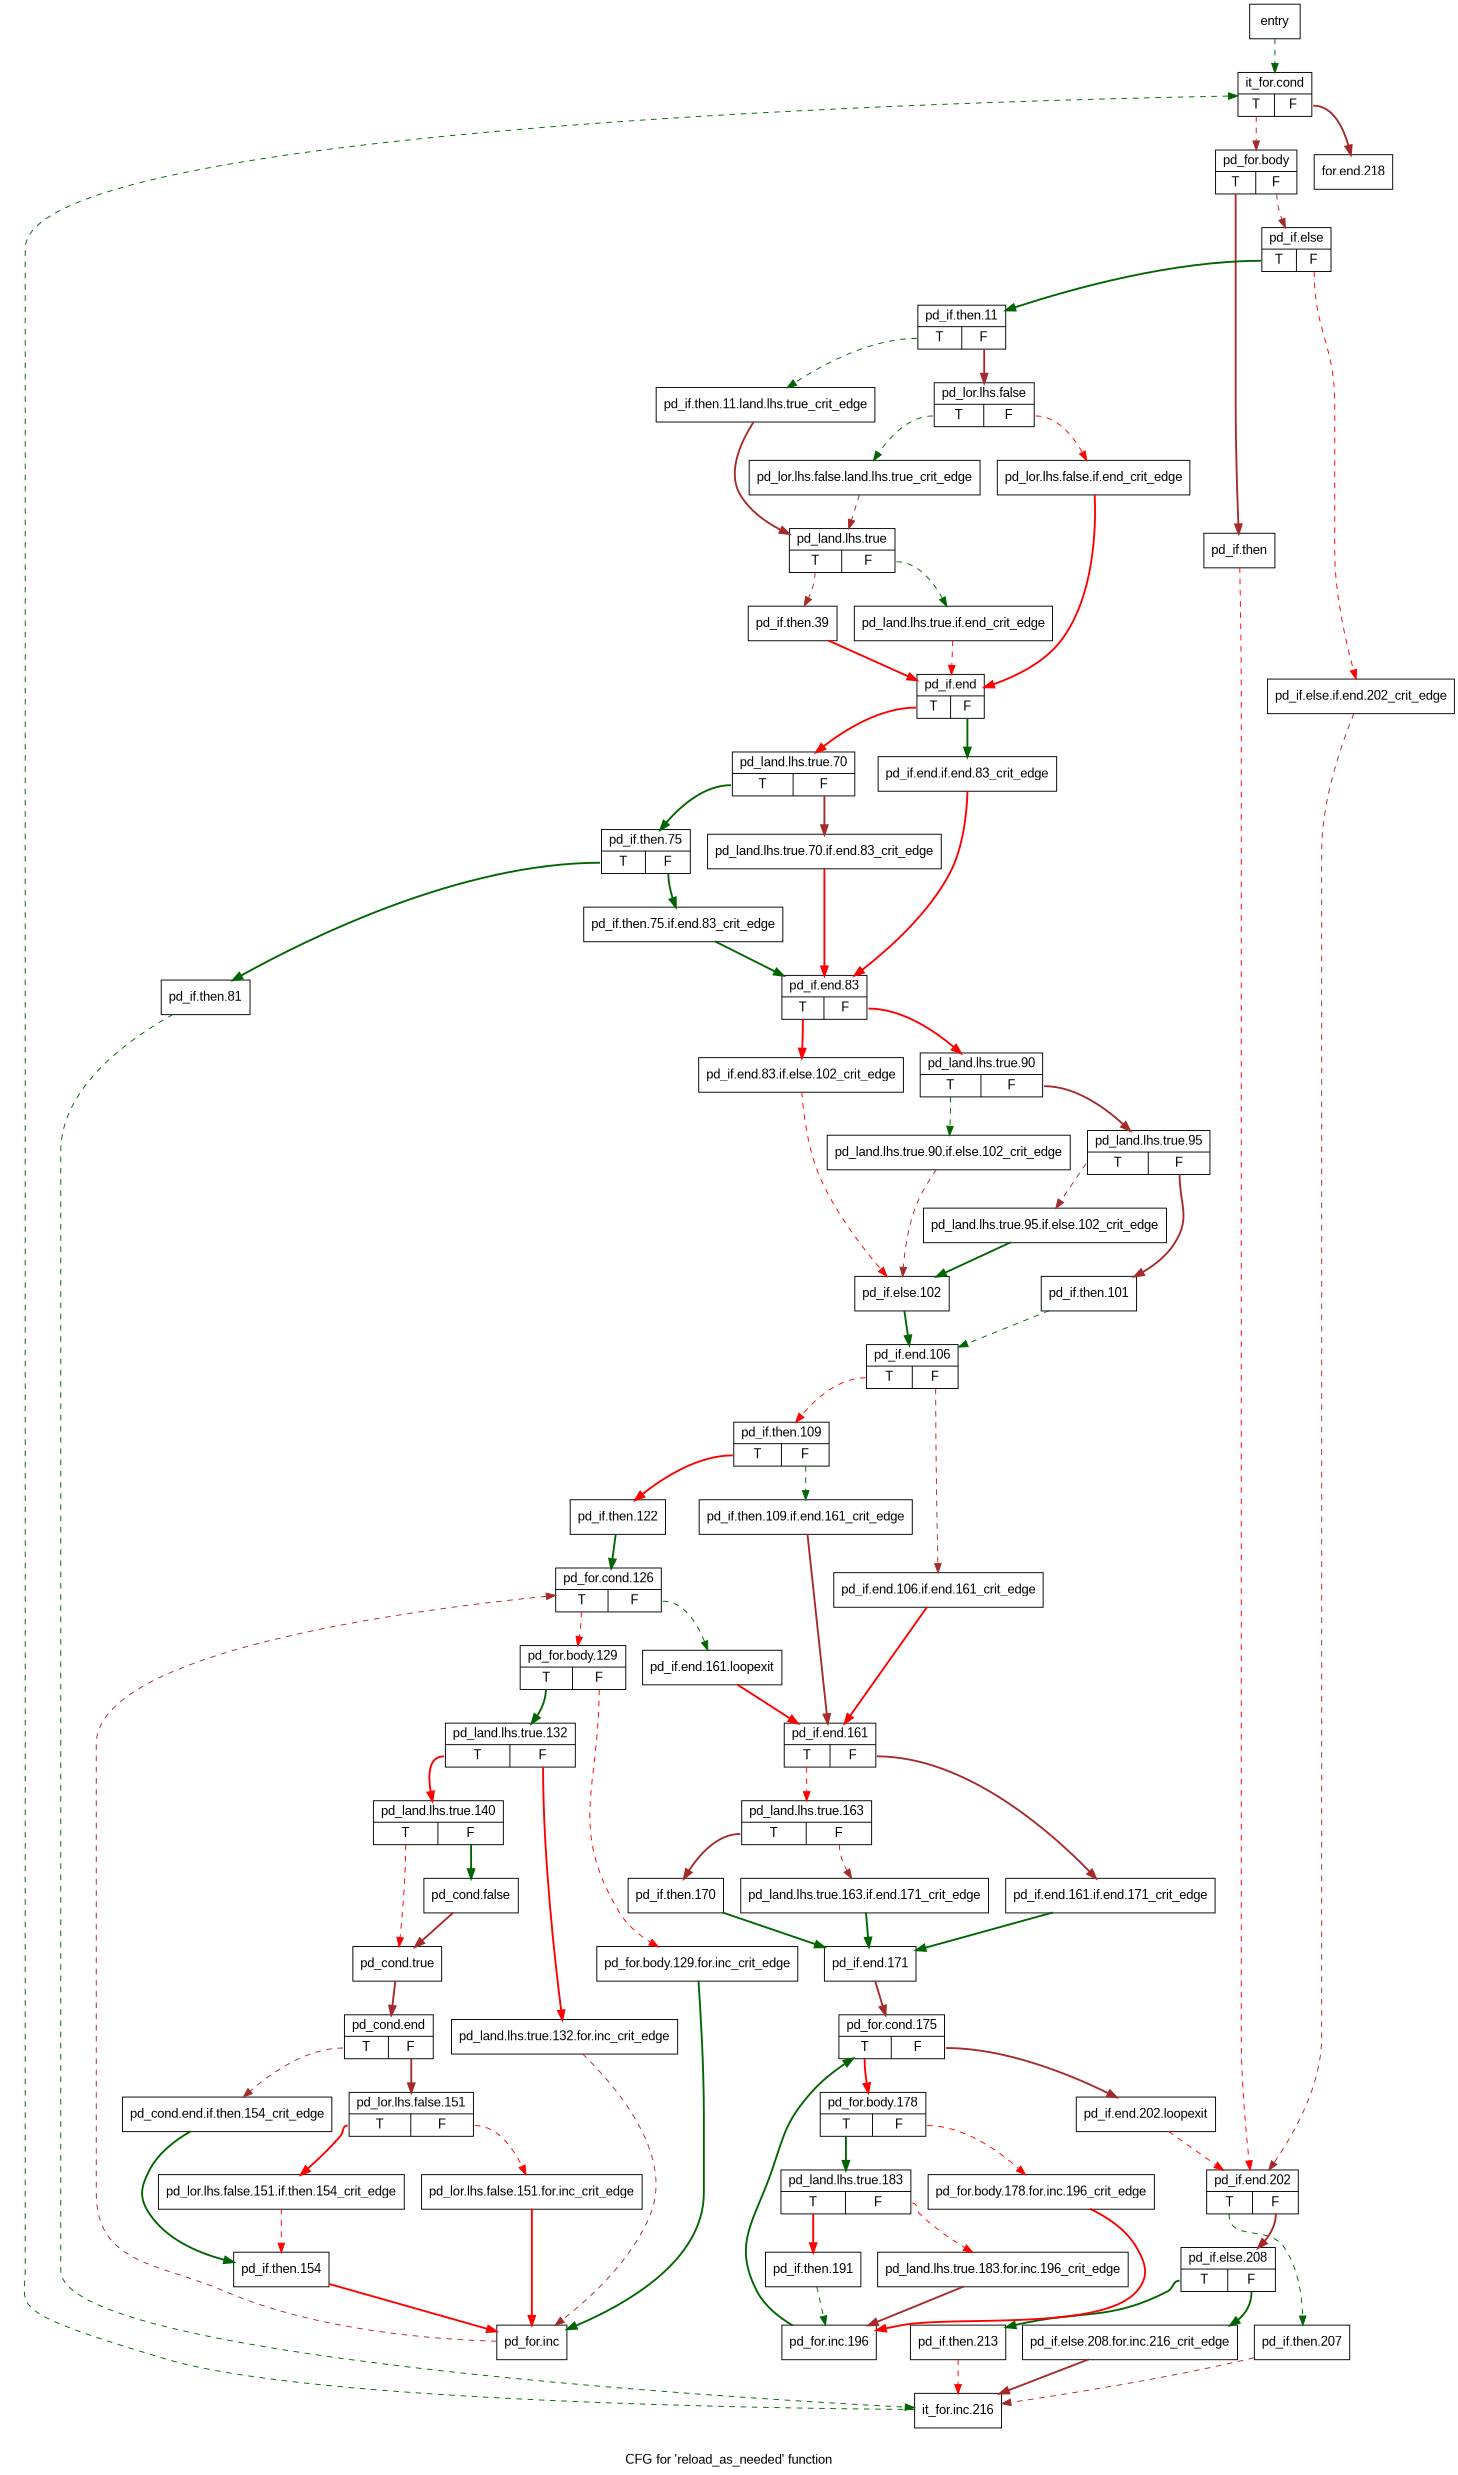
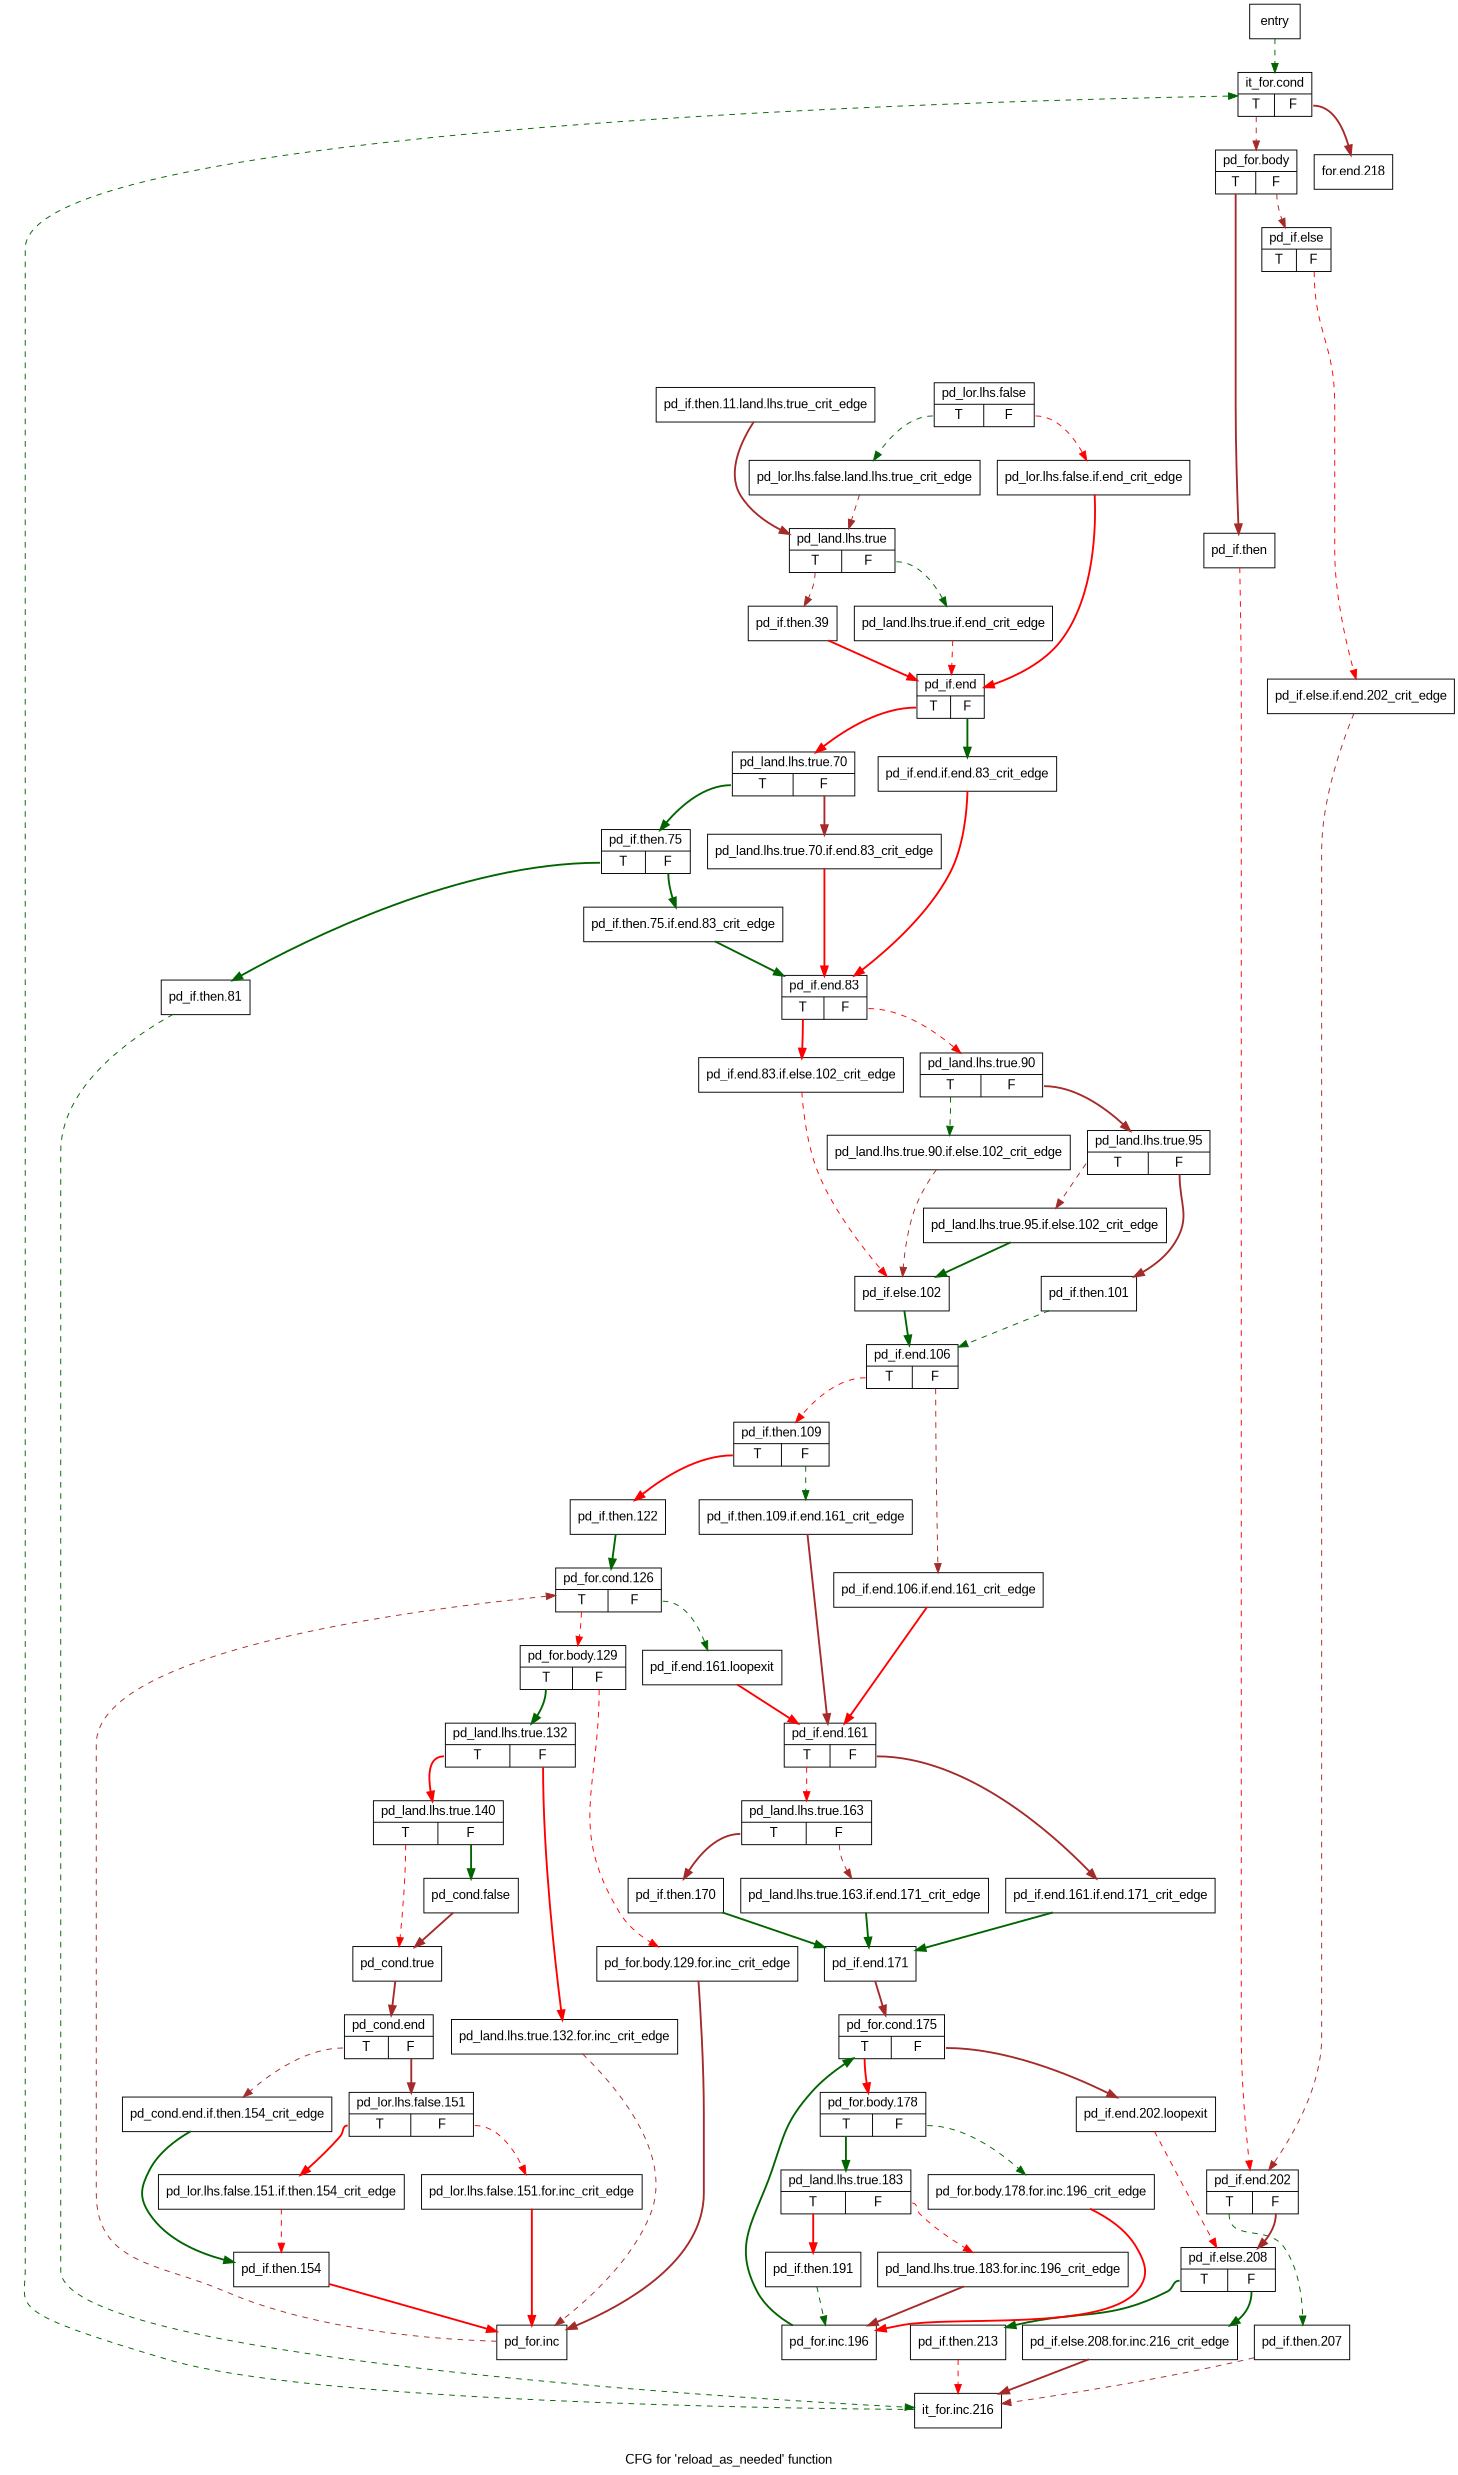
(962, 327) -> none
(914, 1021) -> (914, 1021)
(976, 2139) -> (976, 2139)
(1192, 2148) -> (1183, 2186)
(704, 2184) -> (704, 2184)
